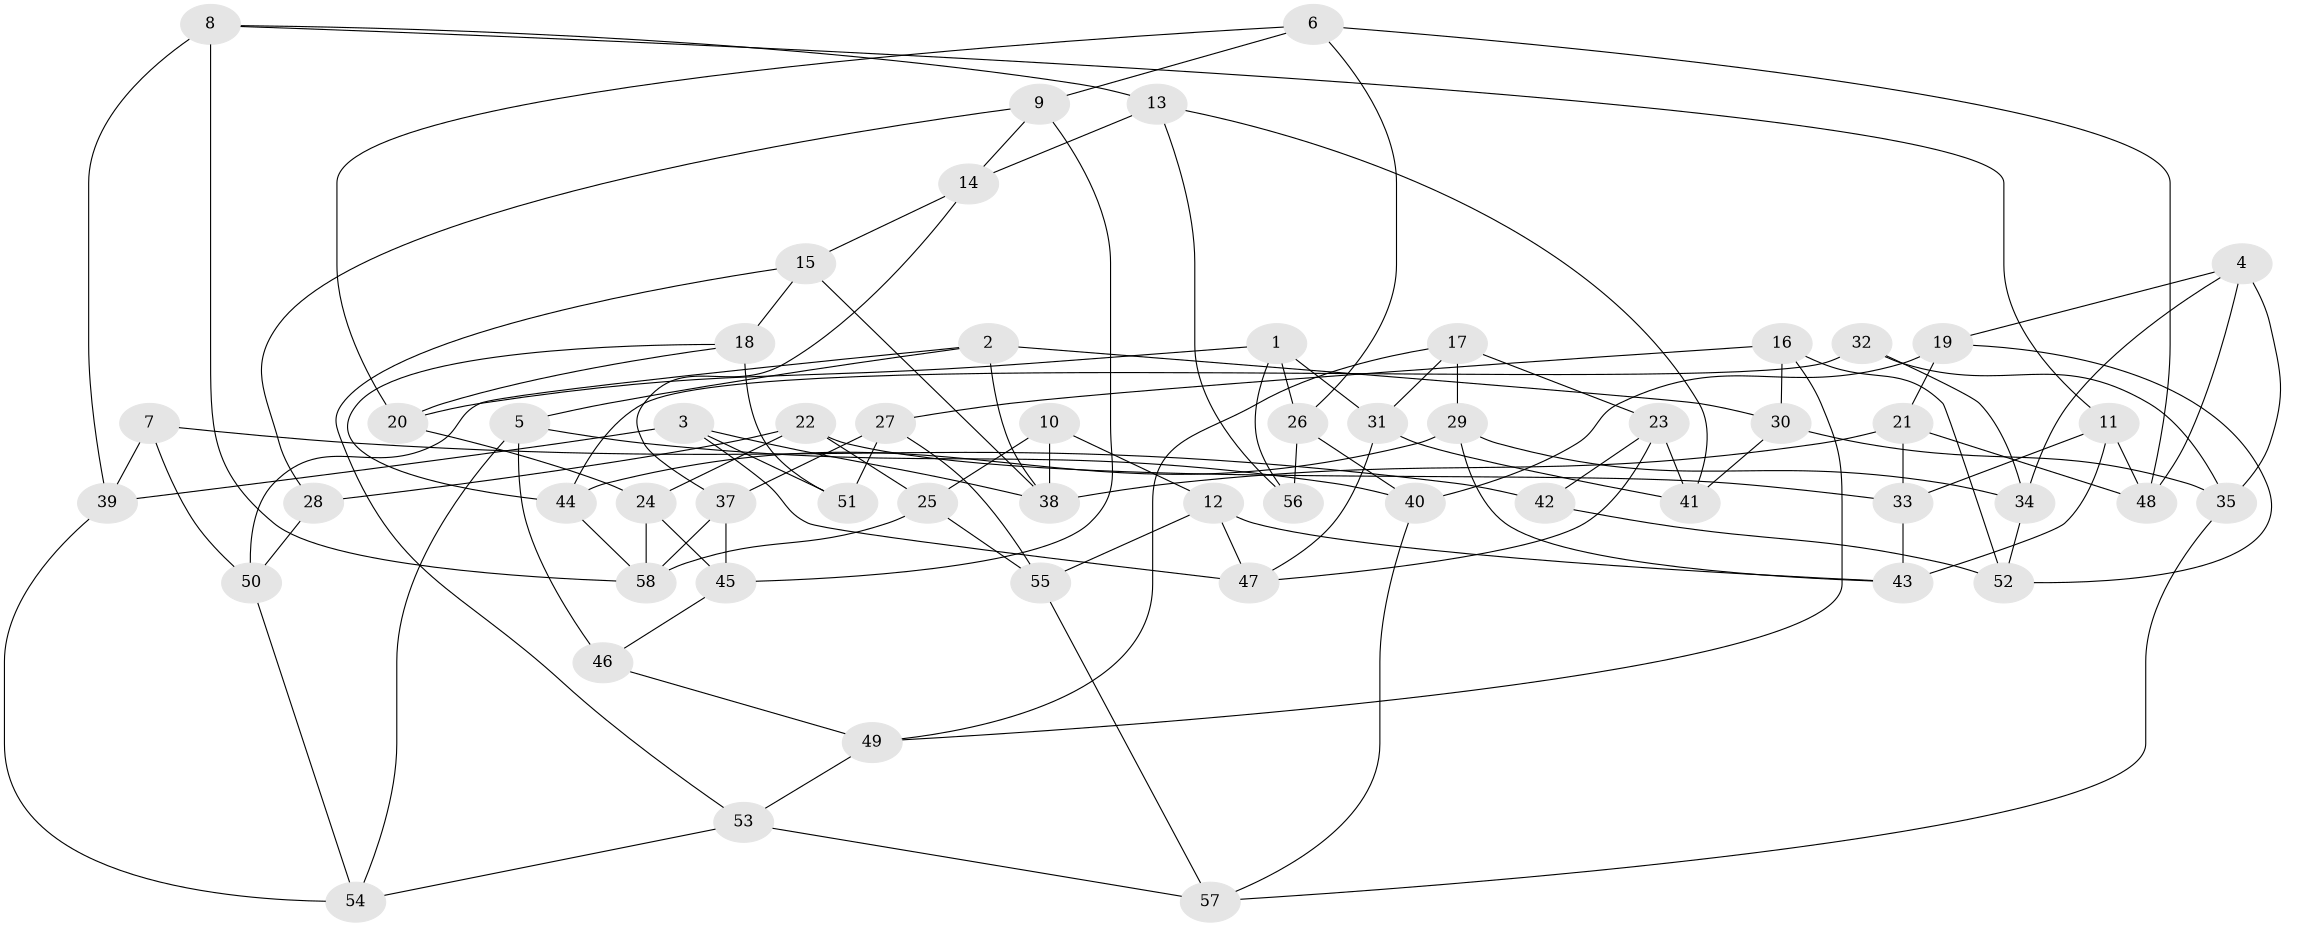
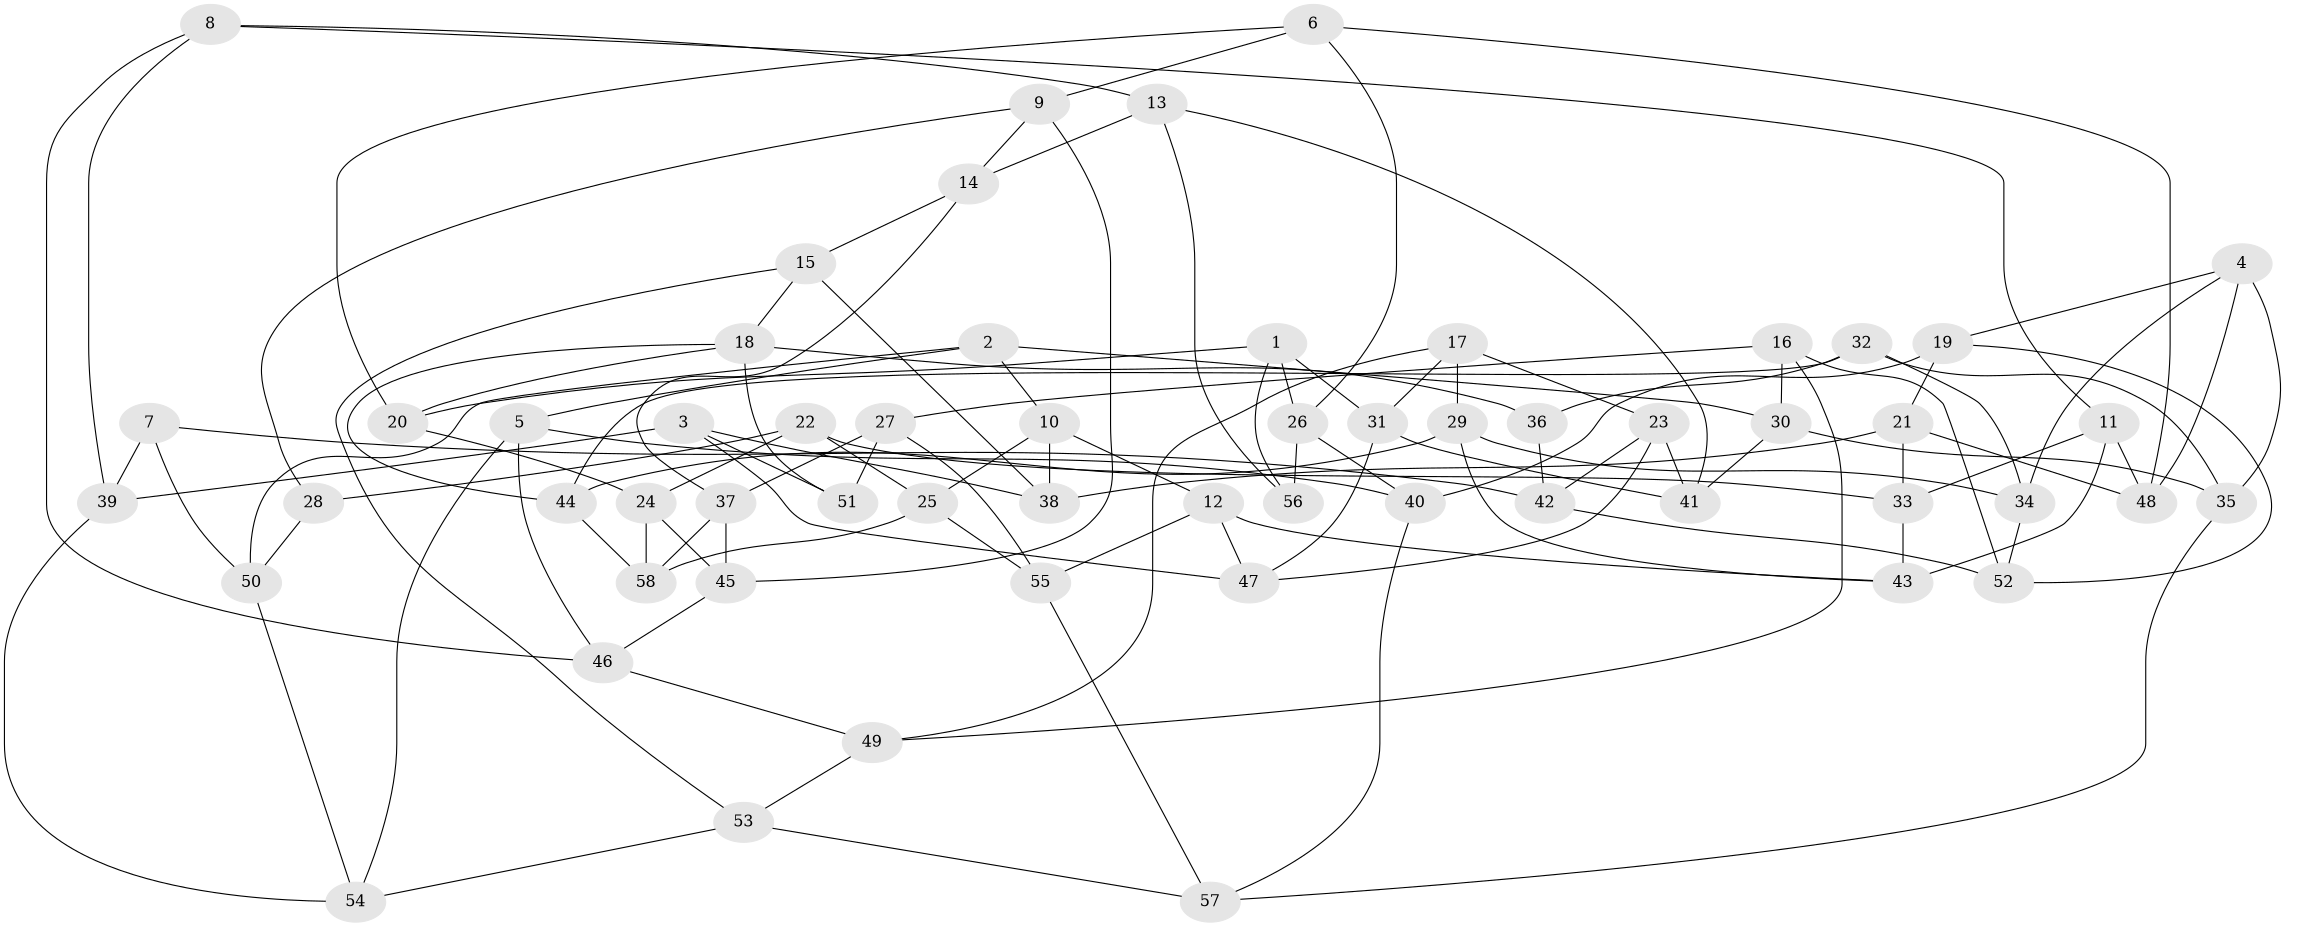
none -> (1537, 423)
(1004, 428) -> (1019, 383)
(226, 467) -> (54, 520)
